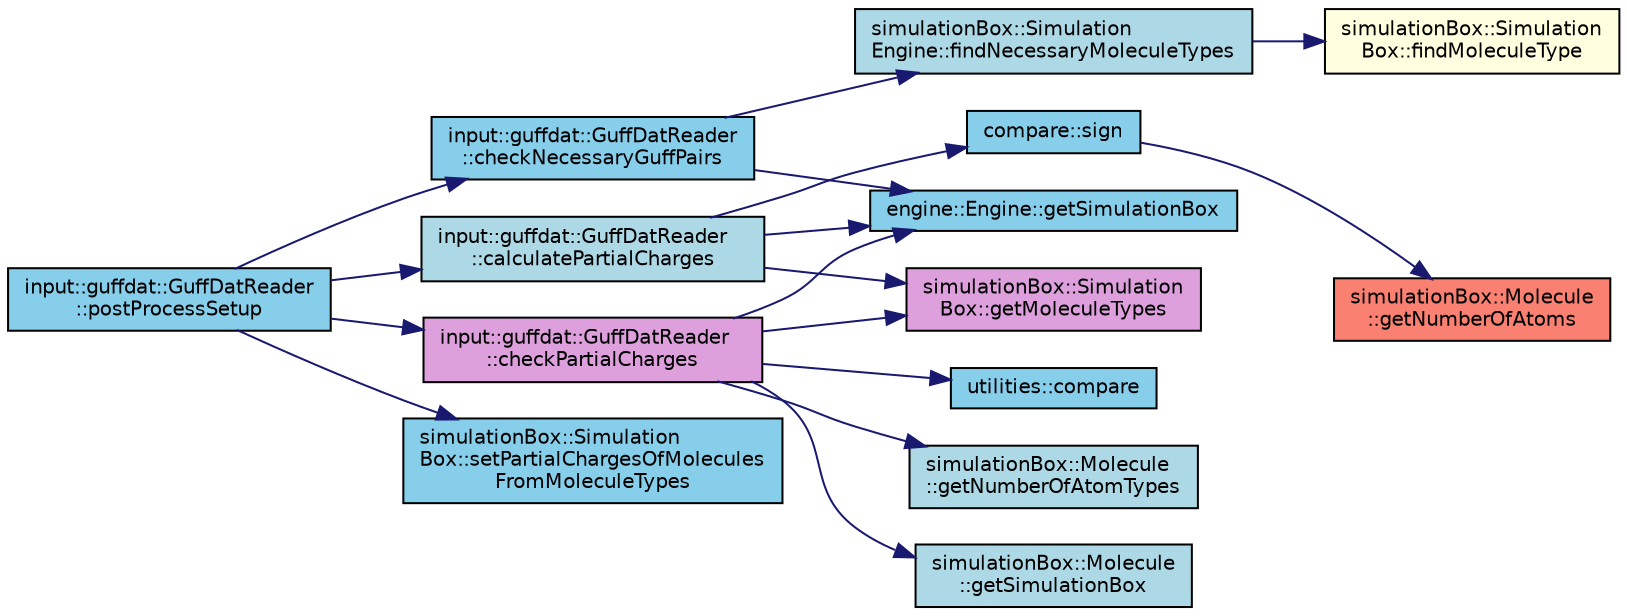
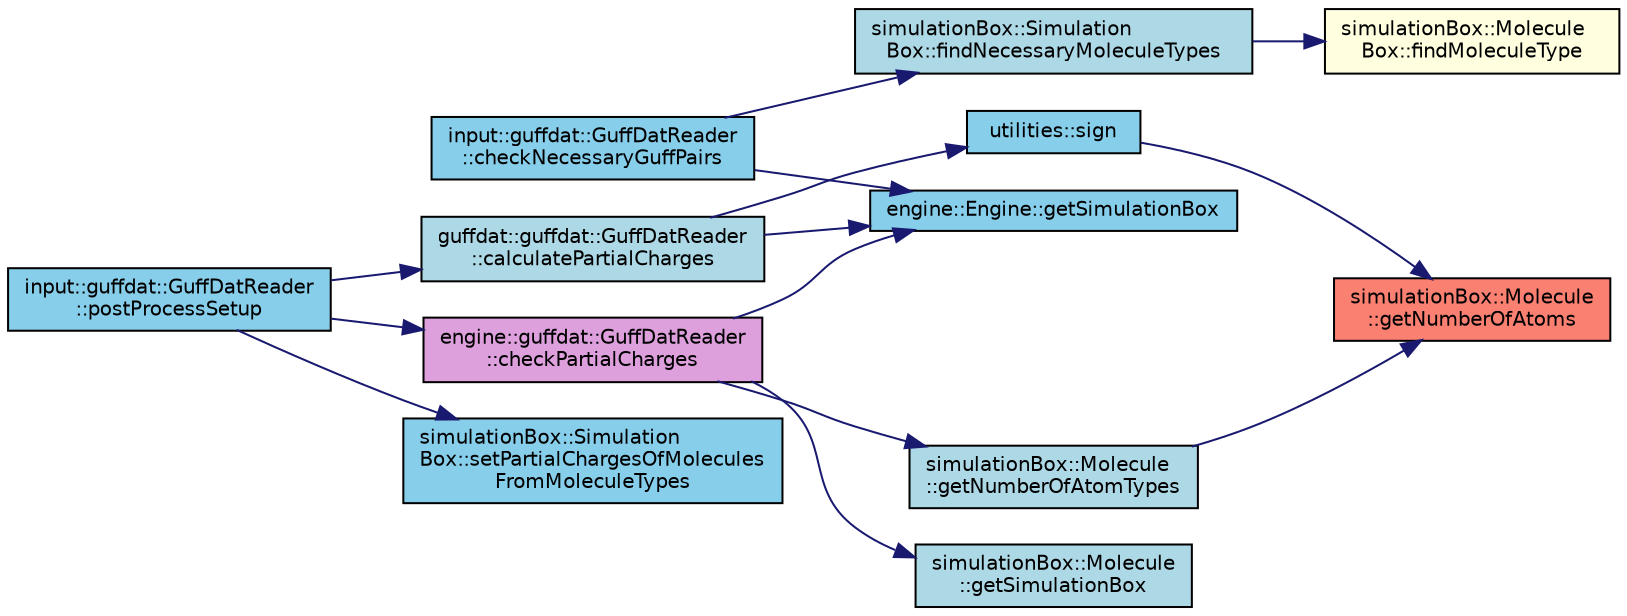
(1054, 41) -> (1054, 41)
(1472, 41) -> (1472, 41)
(1054, 132) -> (1054, 132)
(339, 223) -> none
(593, 249) -> (593, 249)
(1054, 299) -> none
(593, 350) -> (593, 350)
(1054, 388) -> none
none -> (1301, 405)
